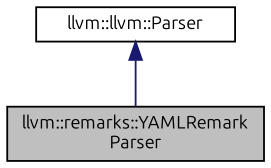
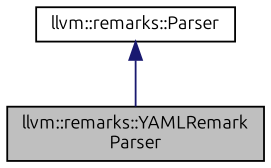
(136, 24) -> (136, 24)
